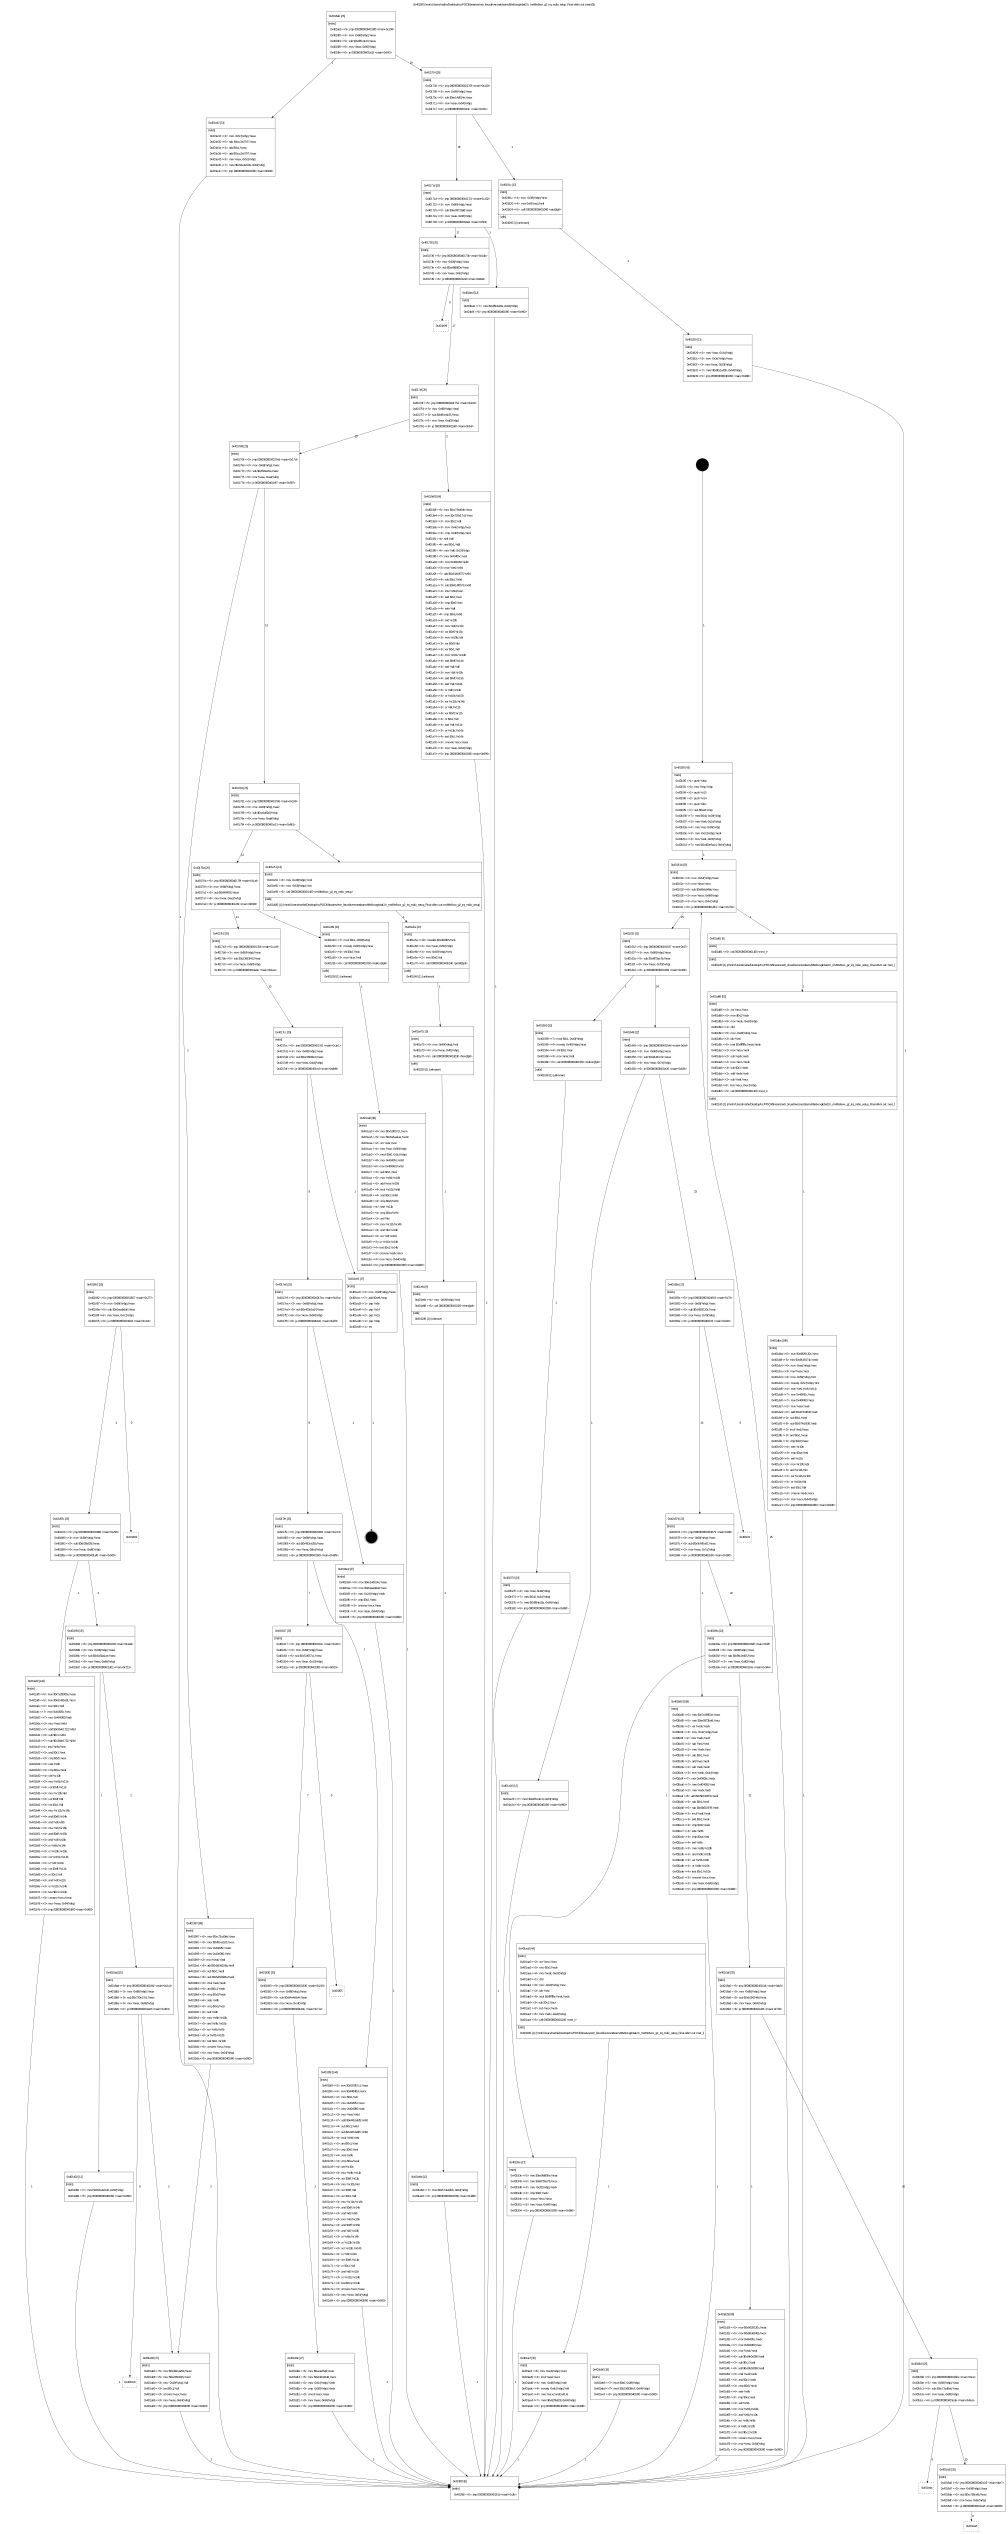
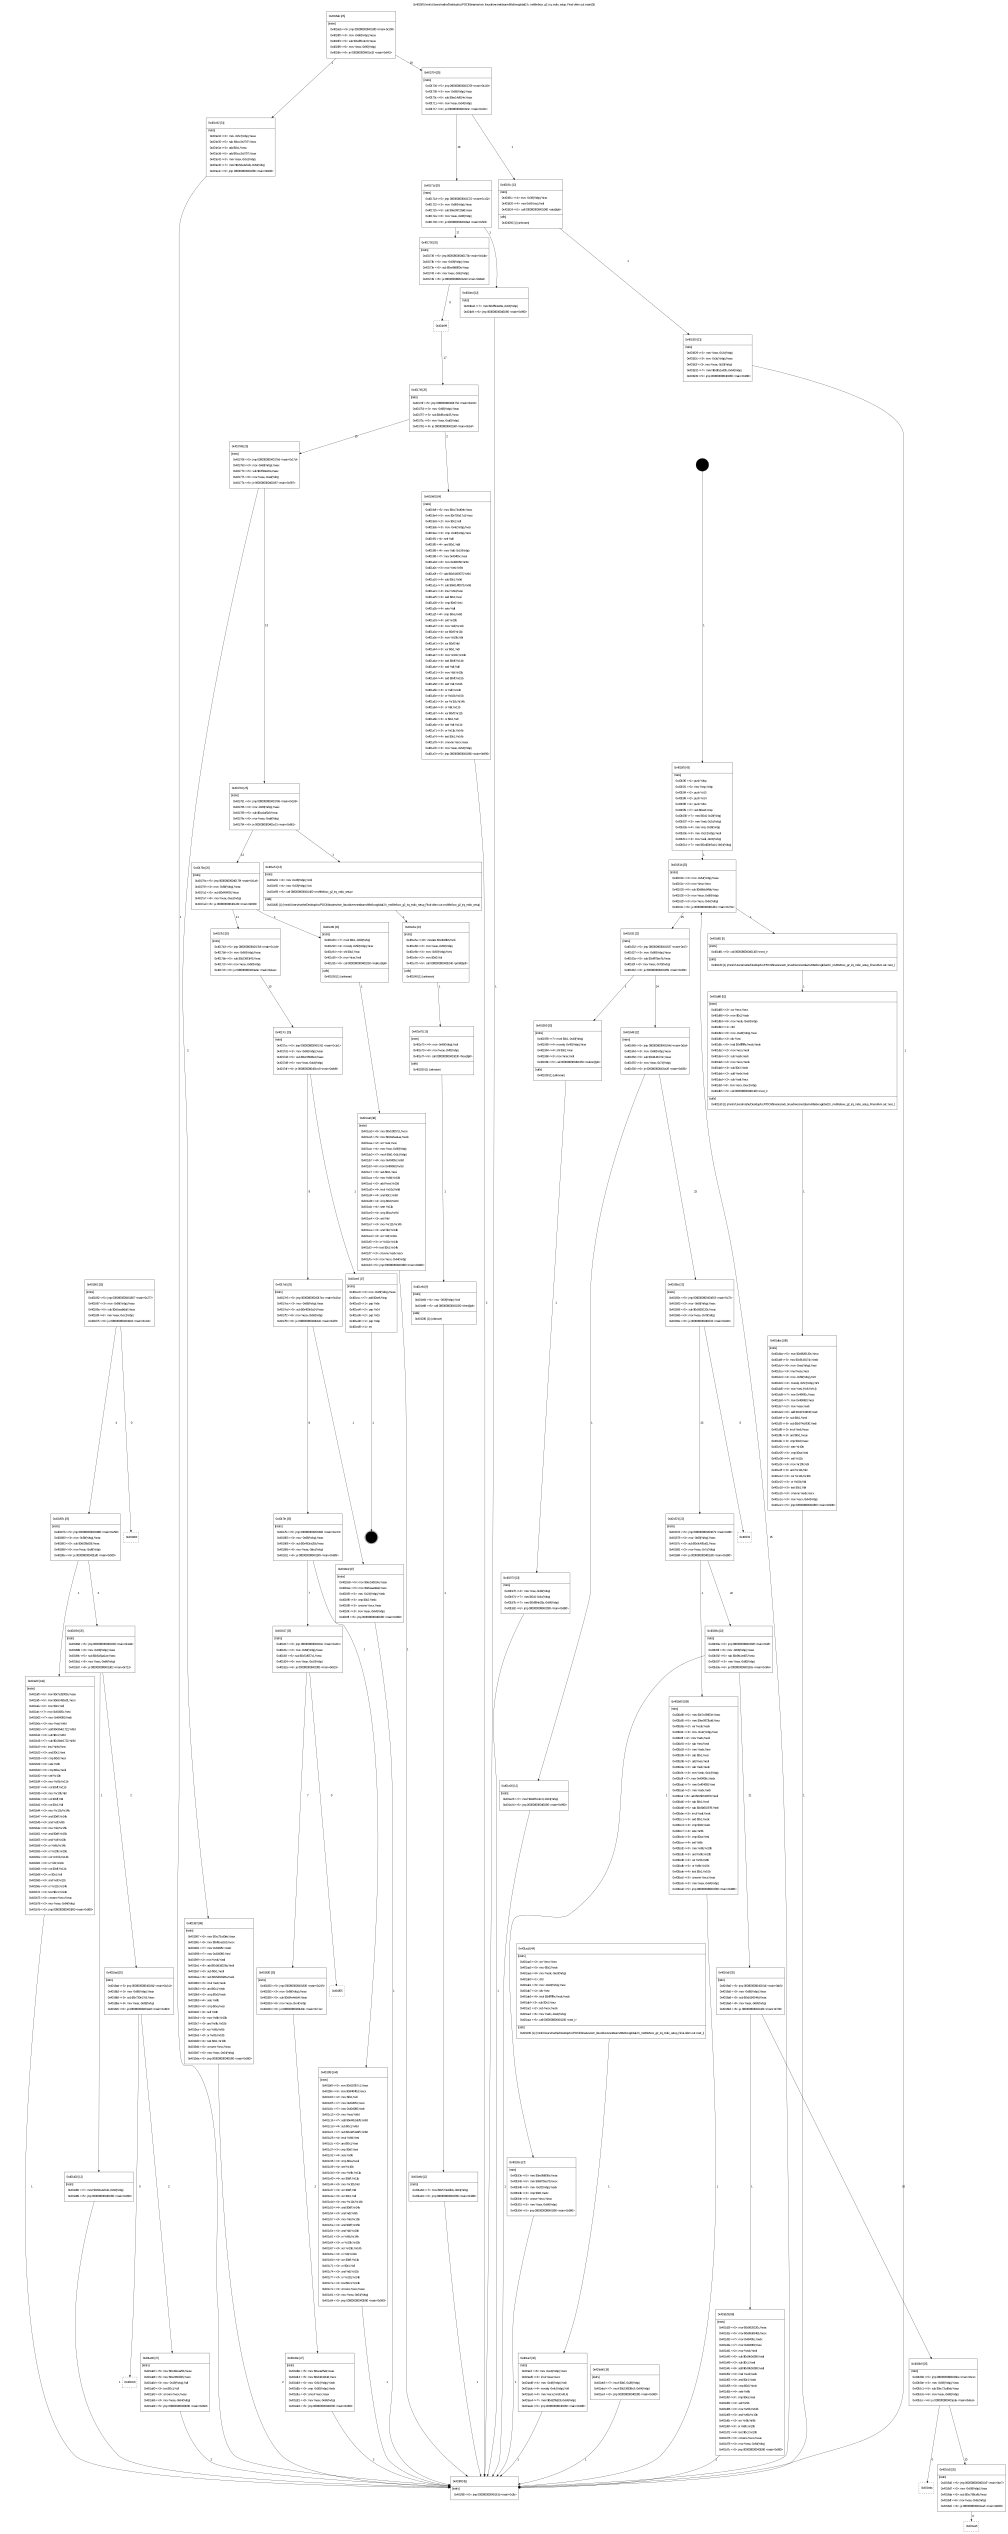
(451, 334) -> (442, 357)
(195, 2207) -> (241, 2349)
